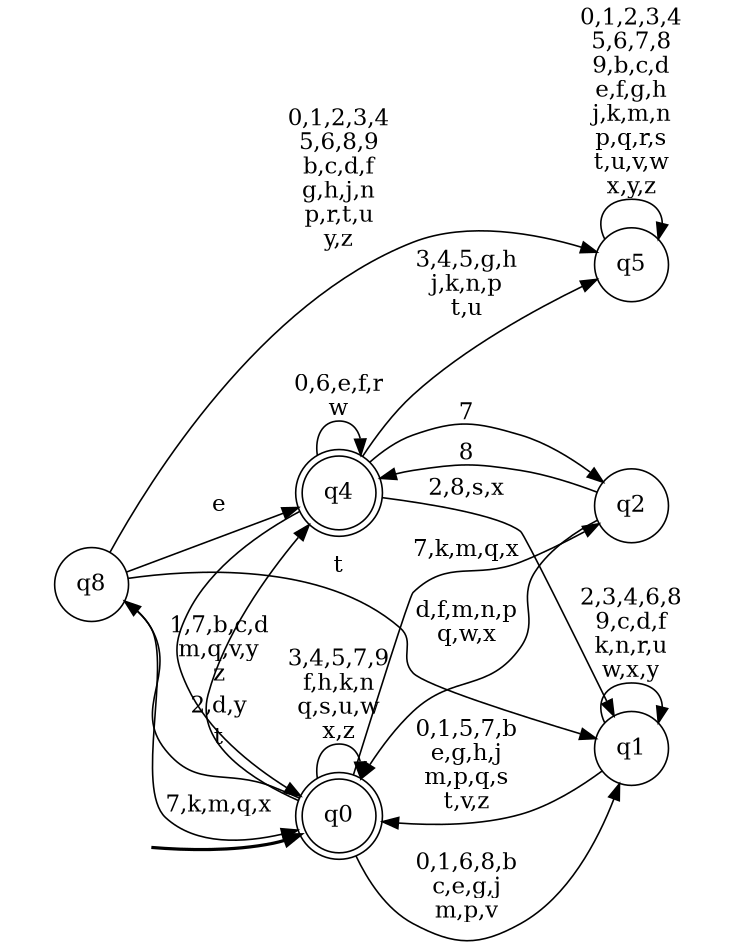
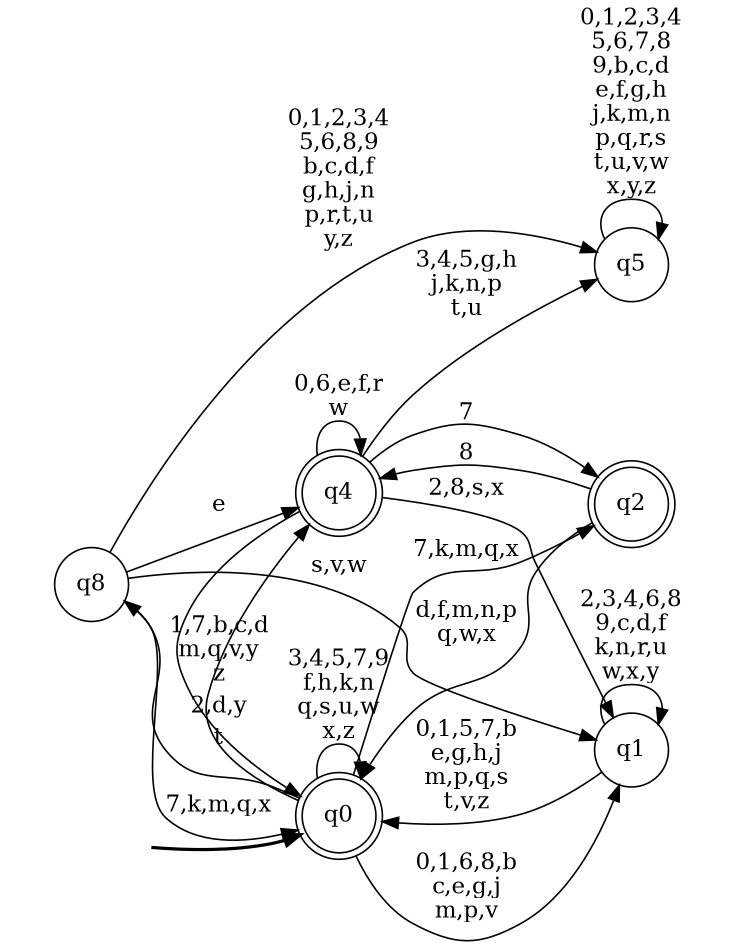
(632, 506) -> (632, 504)
(339, 566) -> (339, 566)
